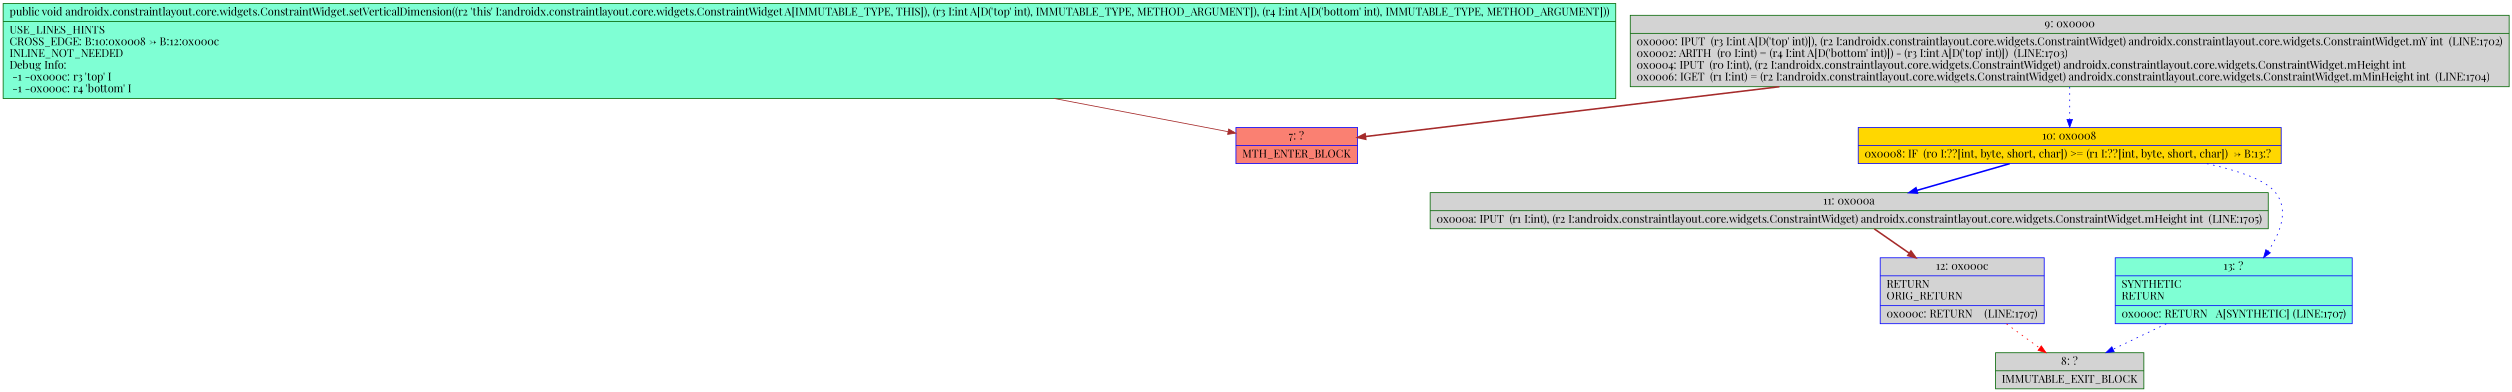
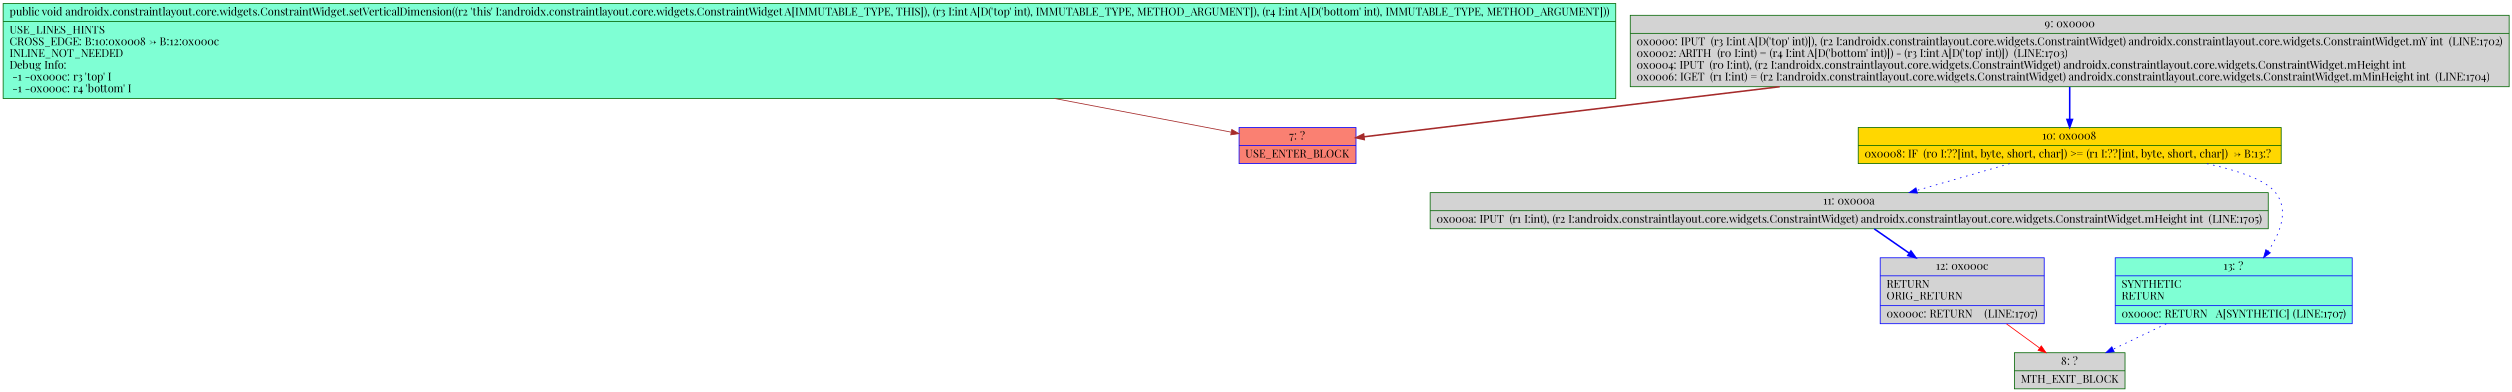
(2070, 103) -> (2070, 103)
(2070, 146) -> (2070, 146)
(1297, 154) -> (1298, 154)
(1963, 177) -> (1963, 177)
(1892, 241) -> (1892, 241)
(2023, 336) -> (2023, 336)
(2070, 379) -> (2070, 379)
